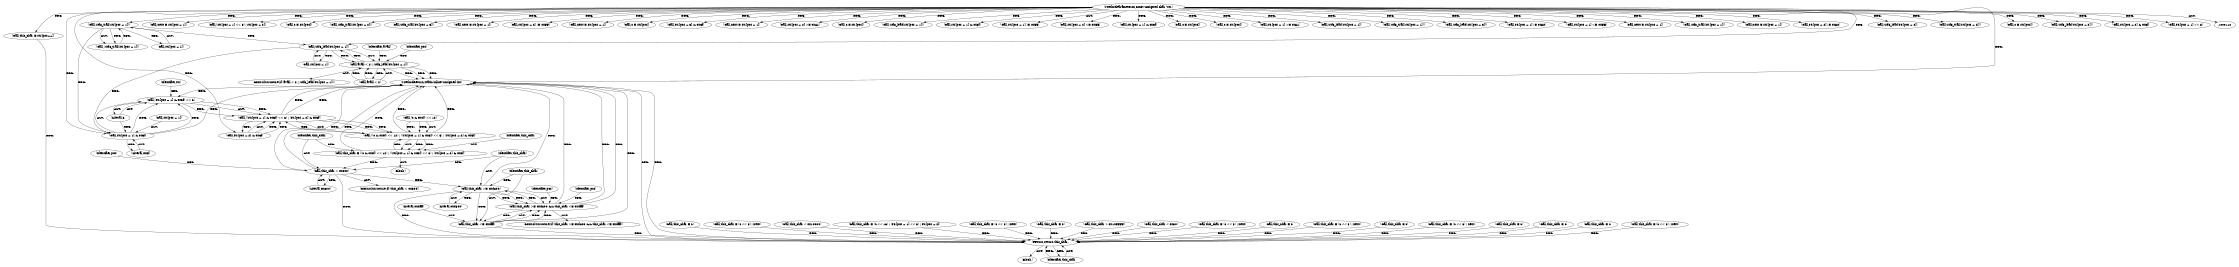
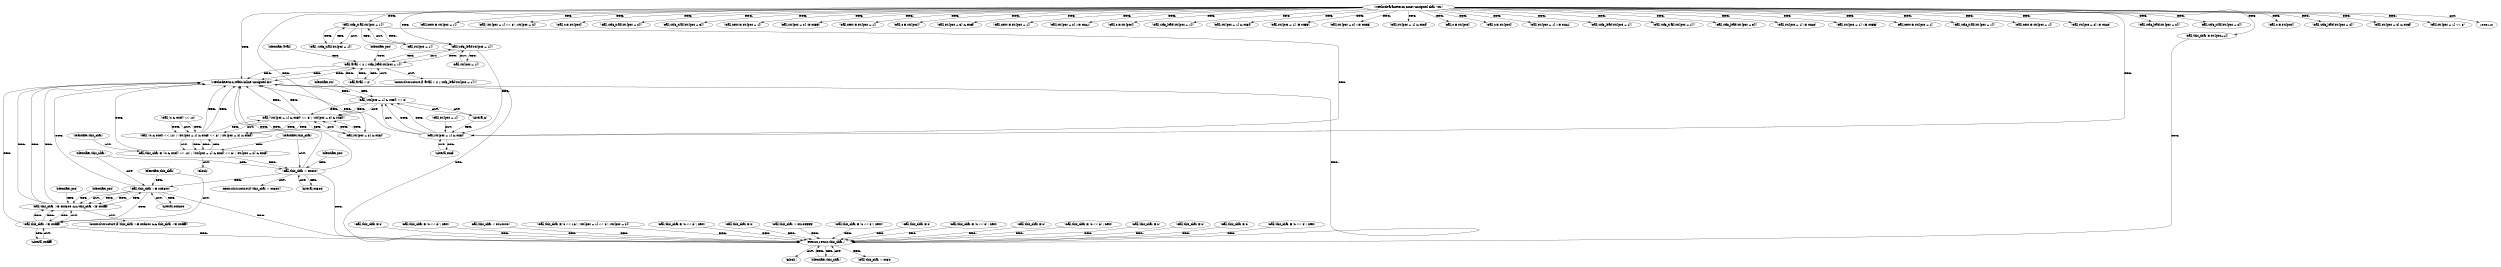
(1090, 16) -> (1361, 16)
none -> (35, 232)
(1107, 233) -> (849, 251)
